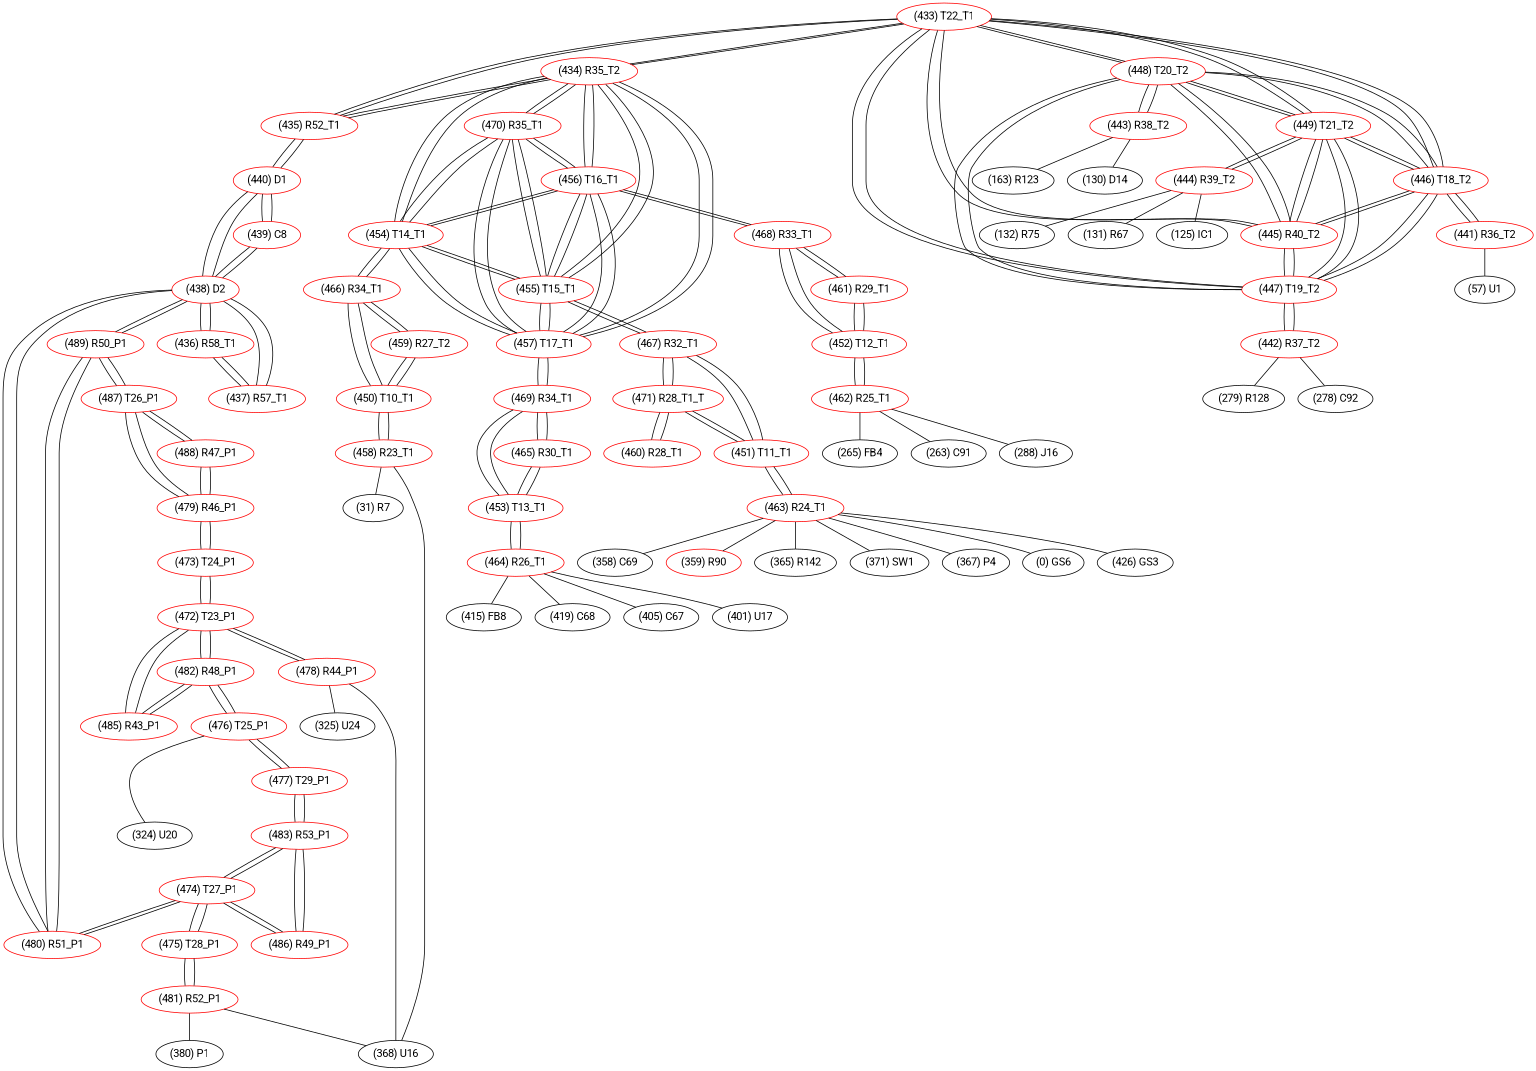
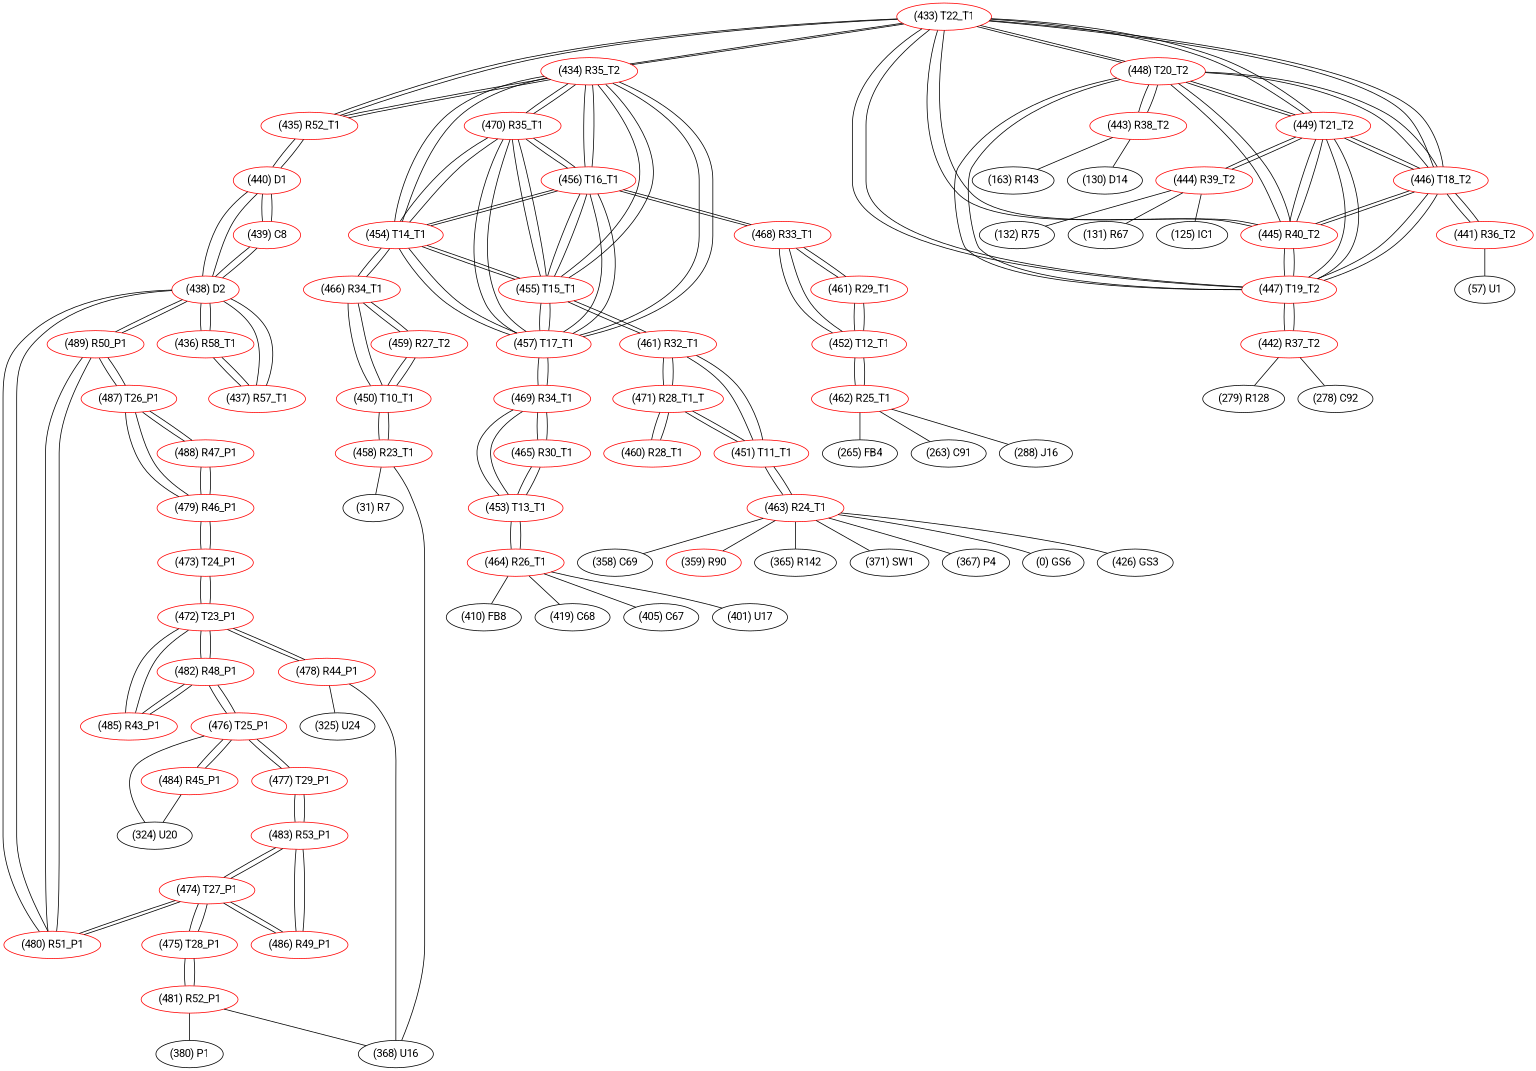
(1013, 180) -> (1013, 180)
(668, 344) -> (668, 344)
(484, 617) -> (484, 617)
none -> (190, 781)
